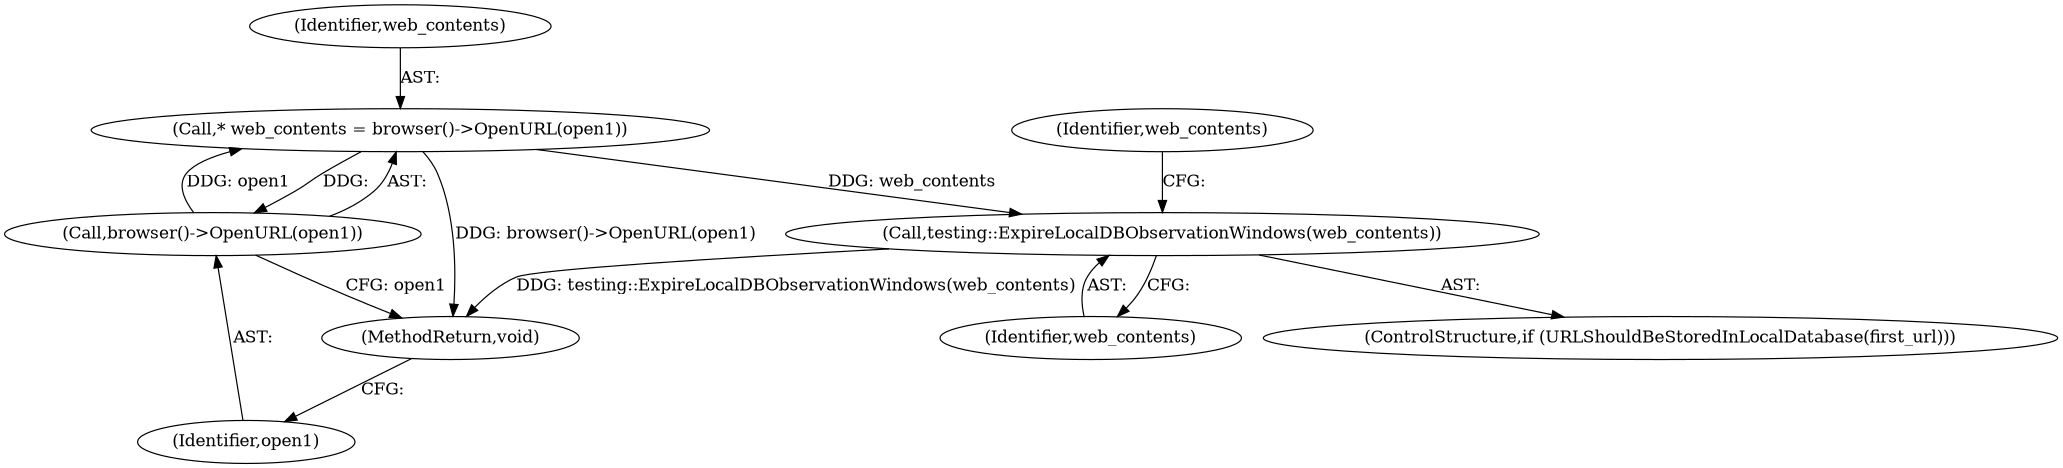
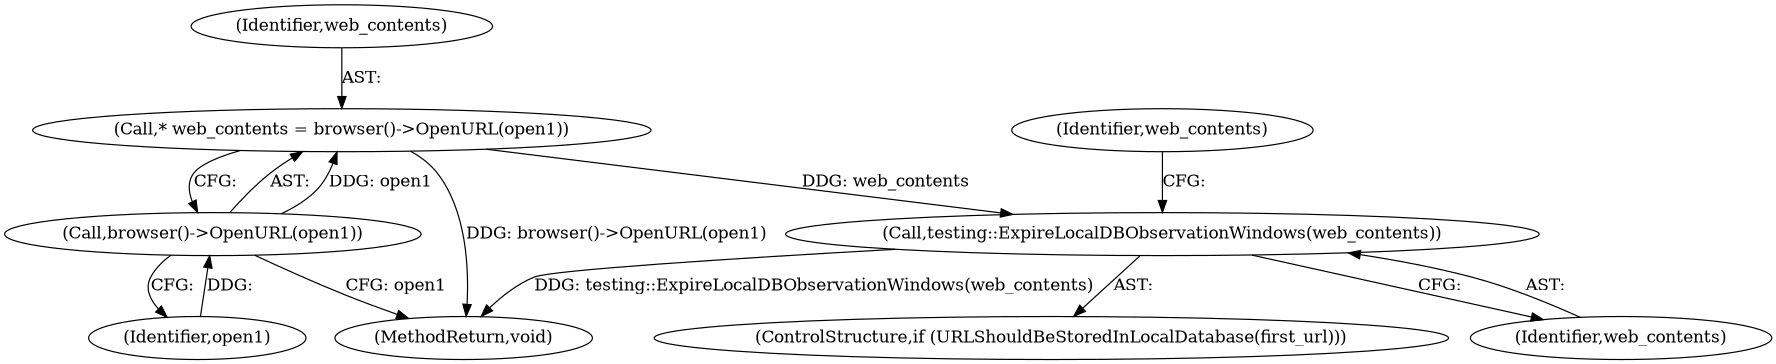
(348, 182) -> (218, 182)
(256, 338) -> (233, 286)
(354, 387) -> (150, 280)
